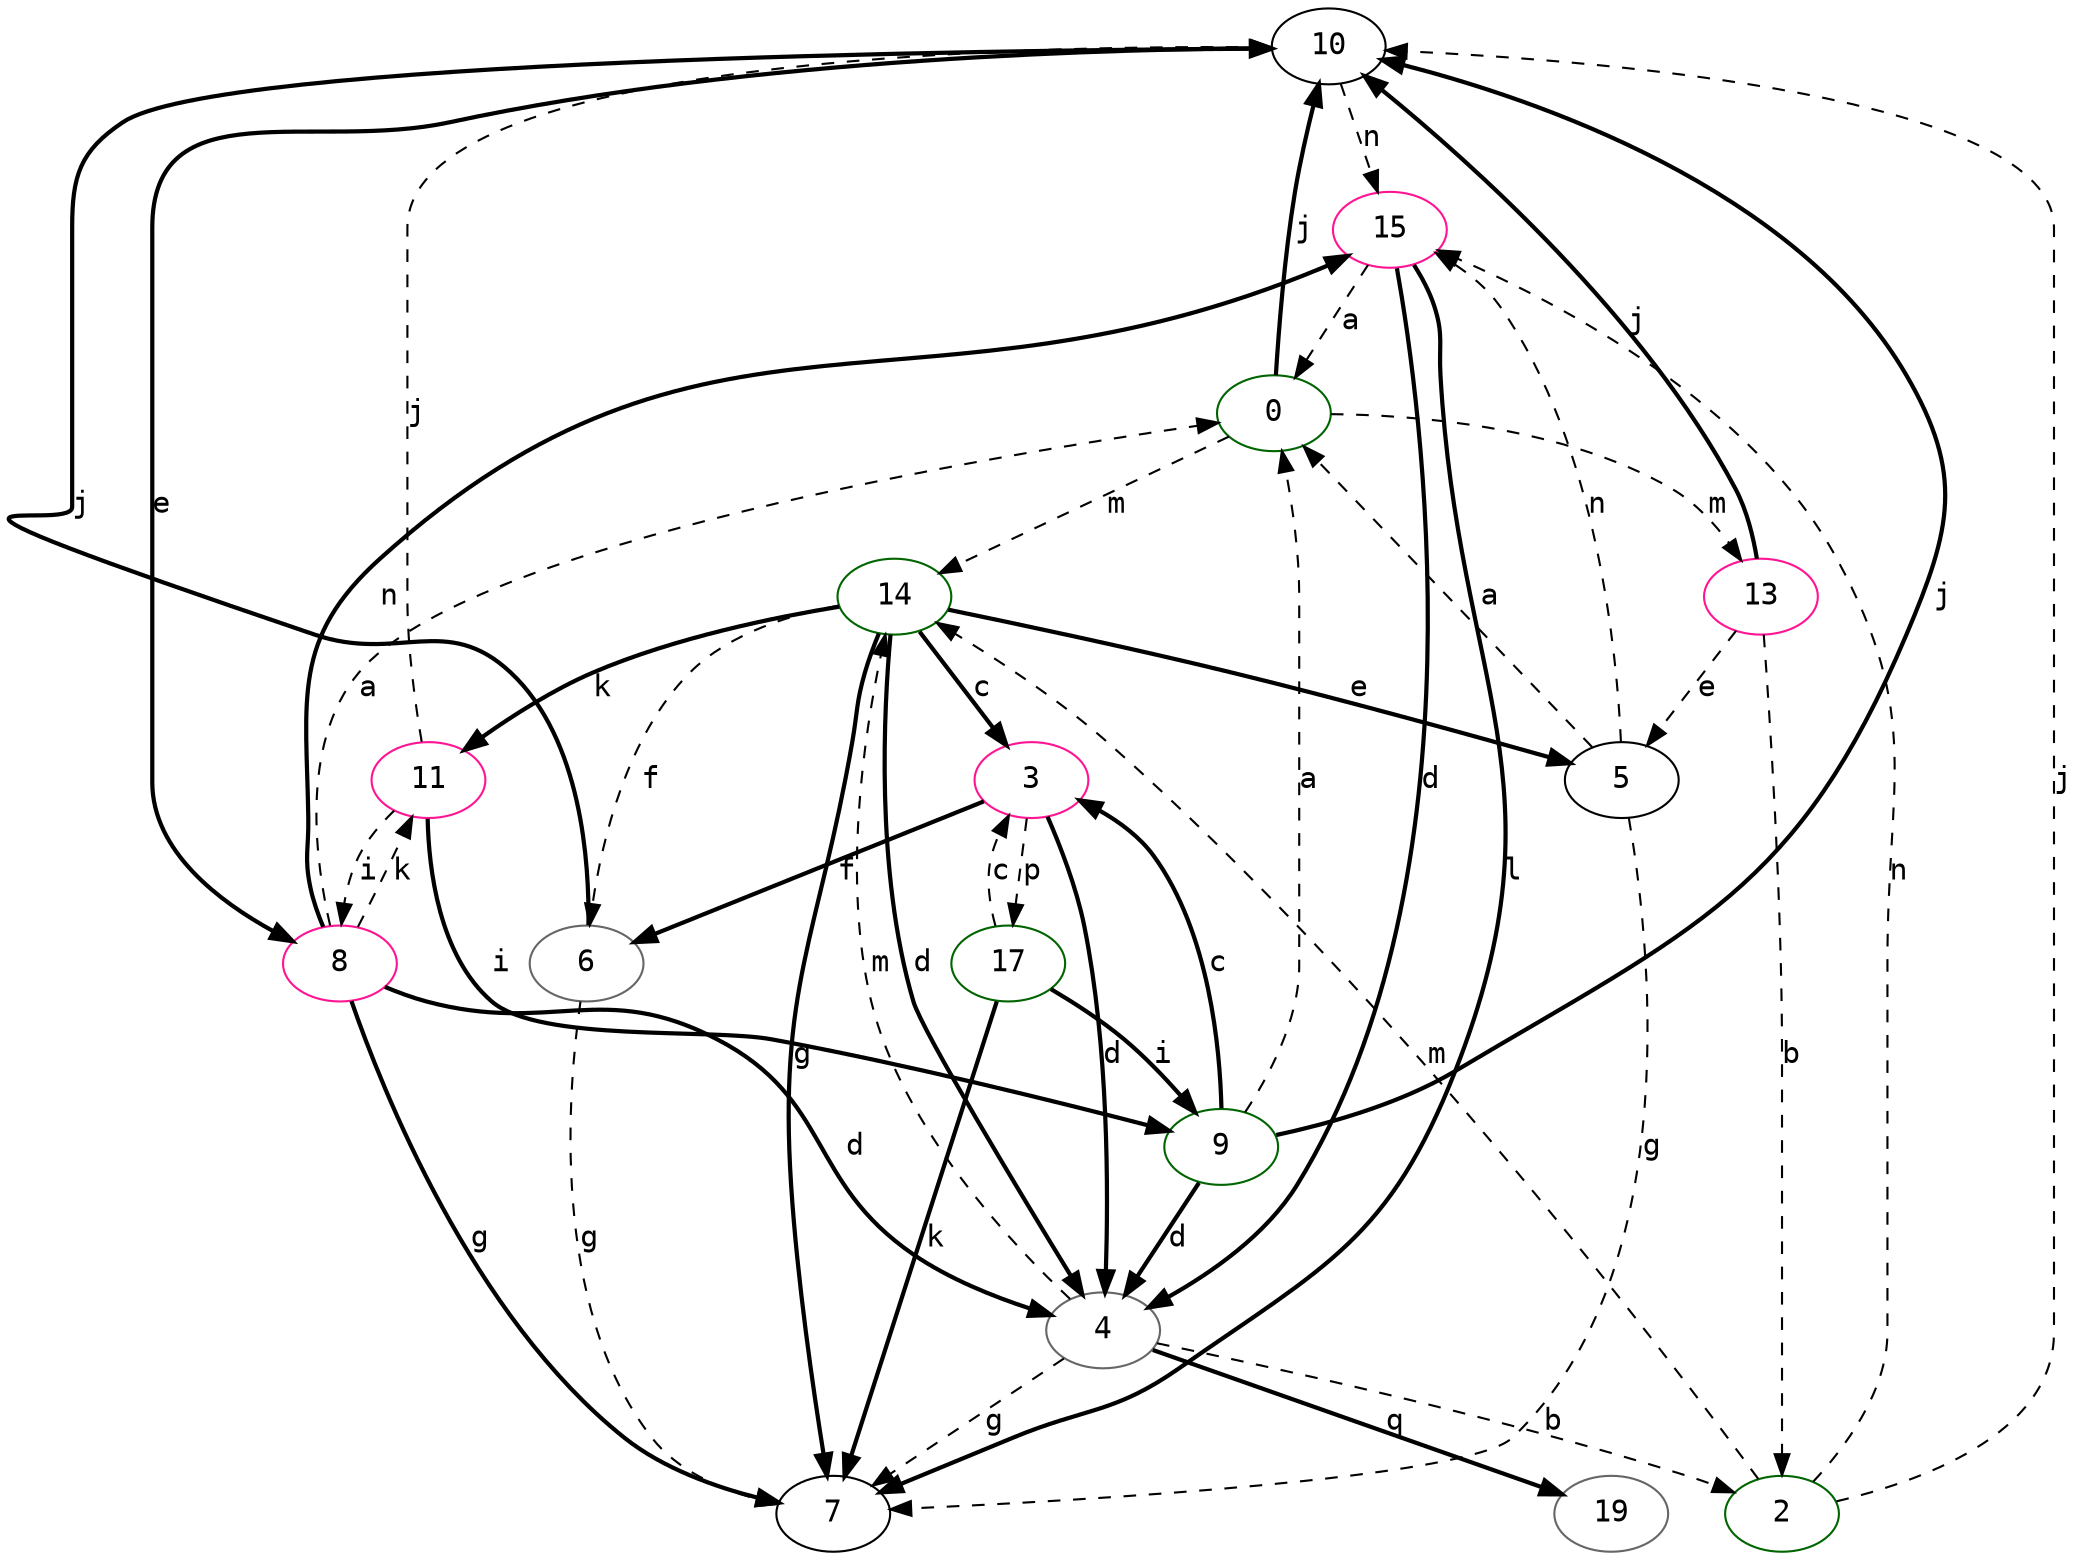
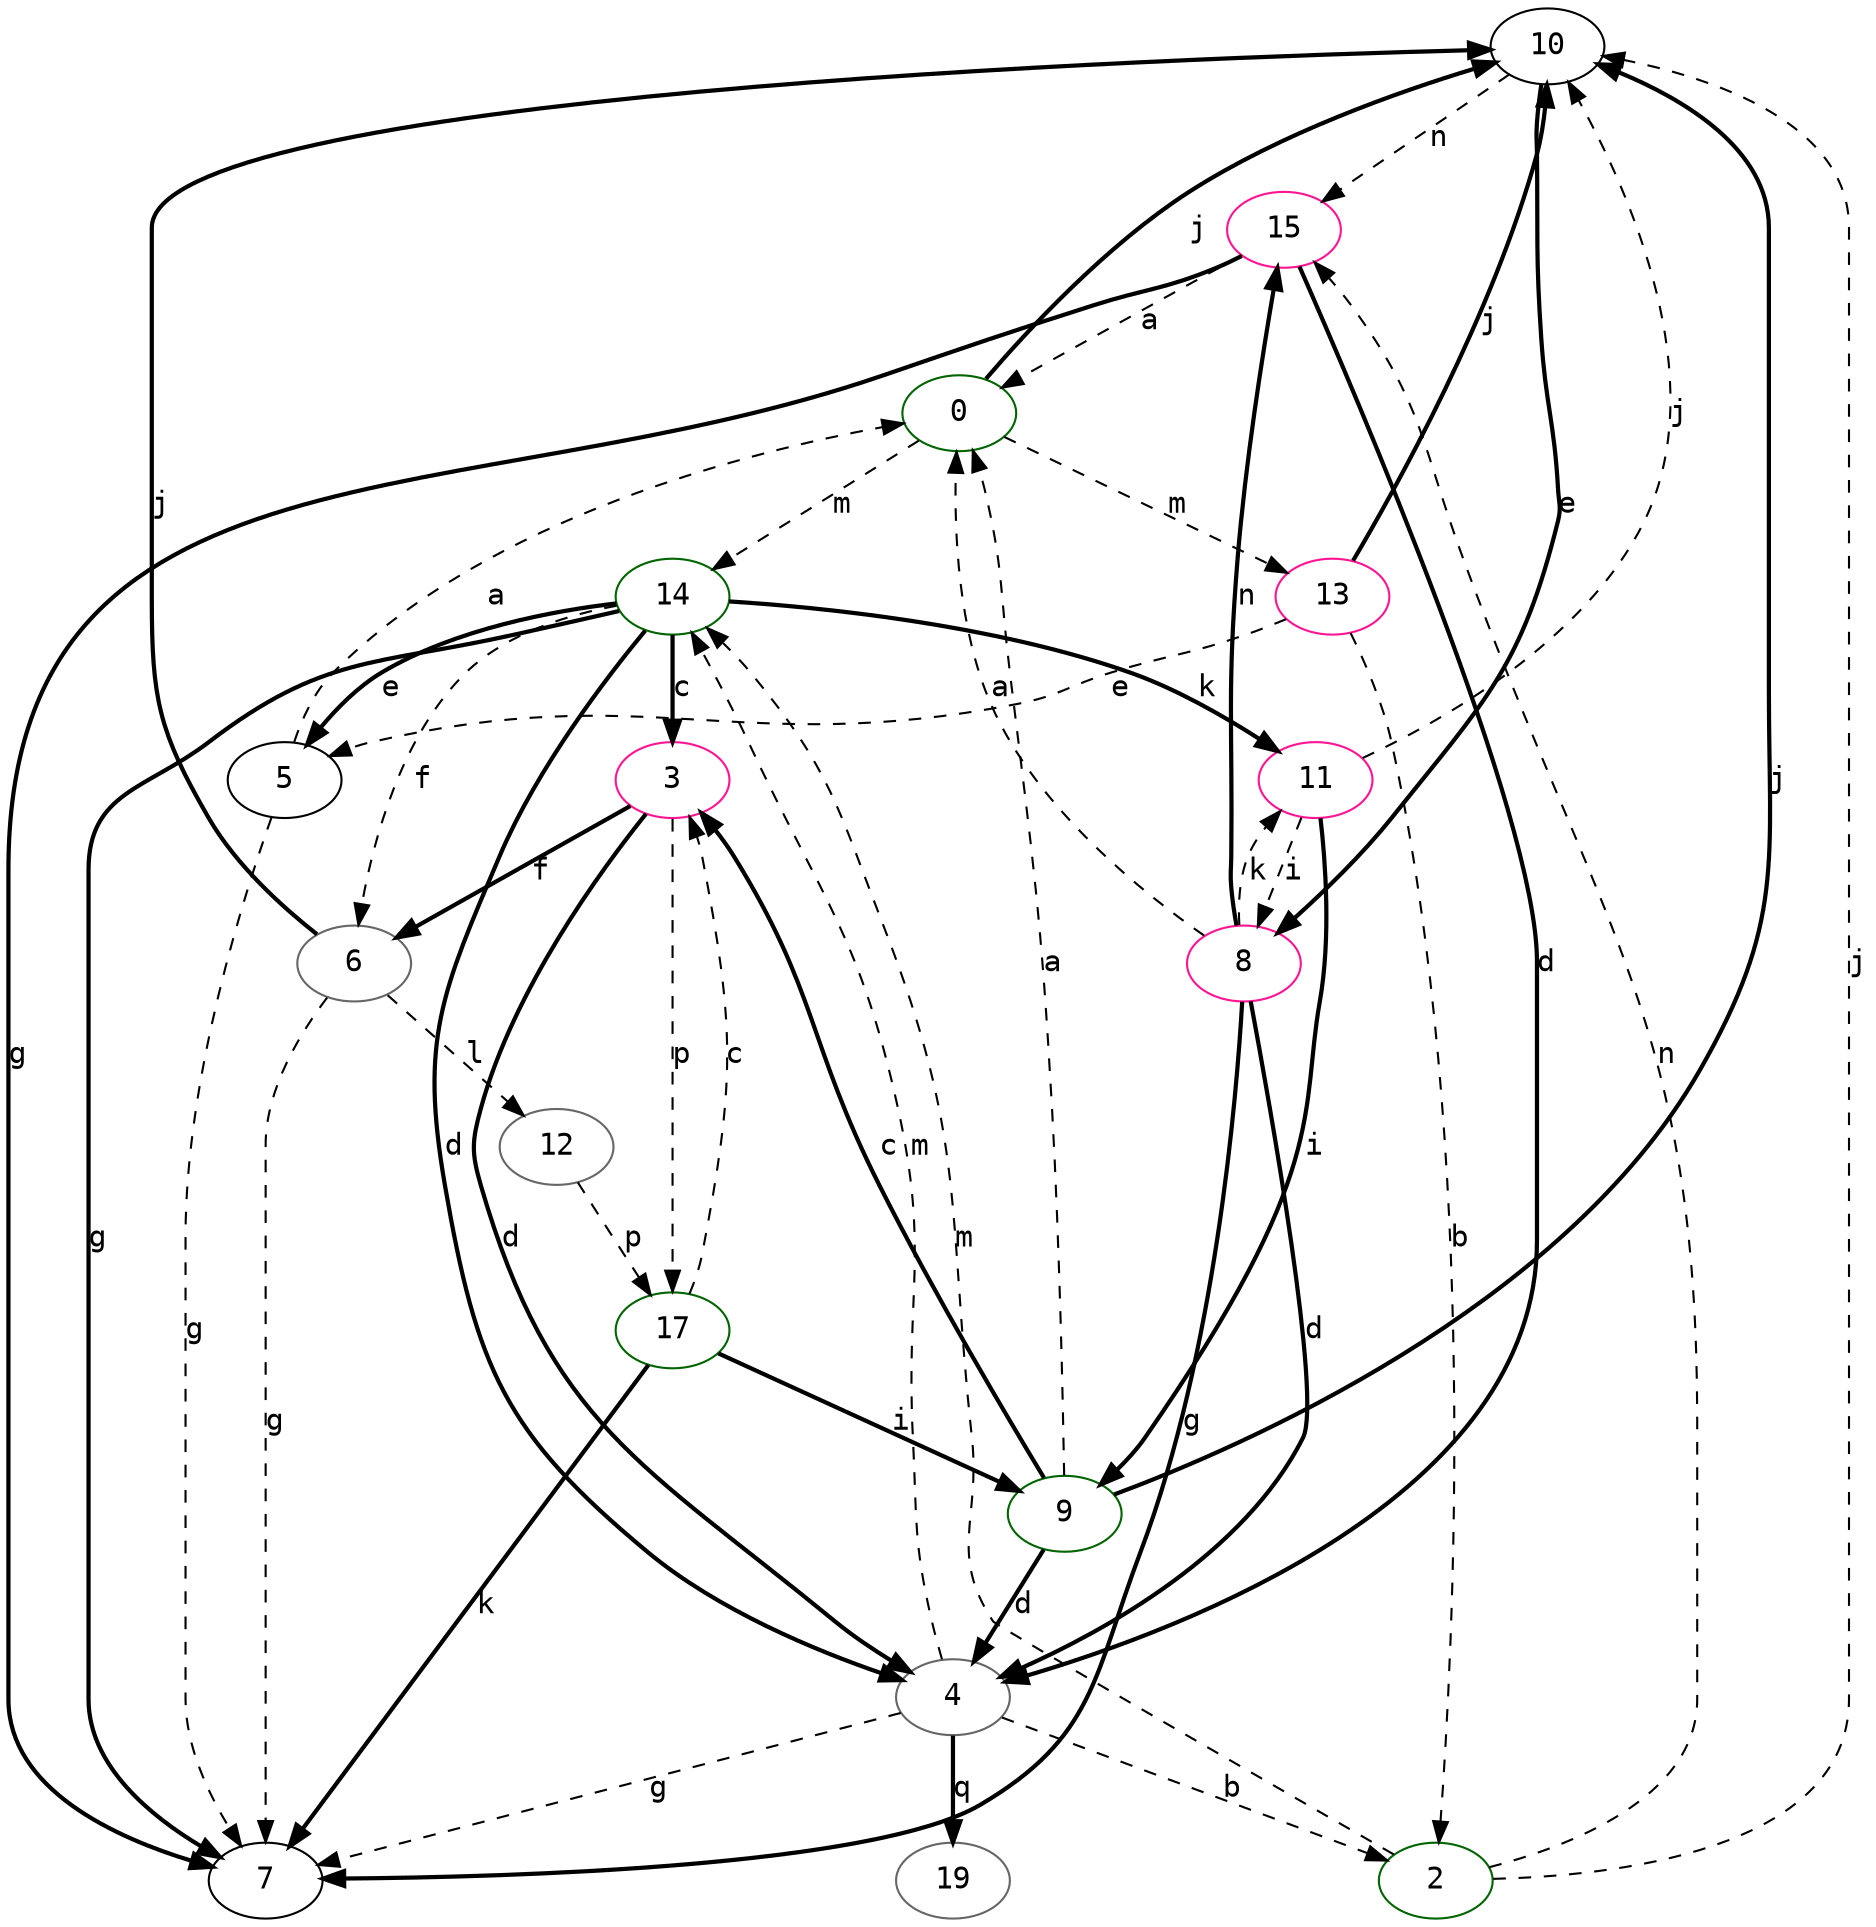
(1581, 485) -> none
(1513, 872) -> (18, 1055)
none -> (557, 1147)
